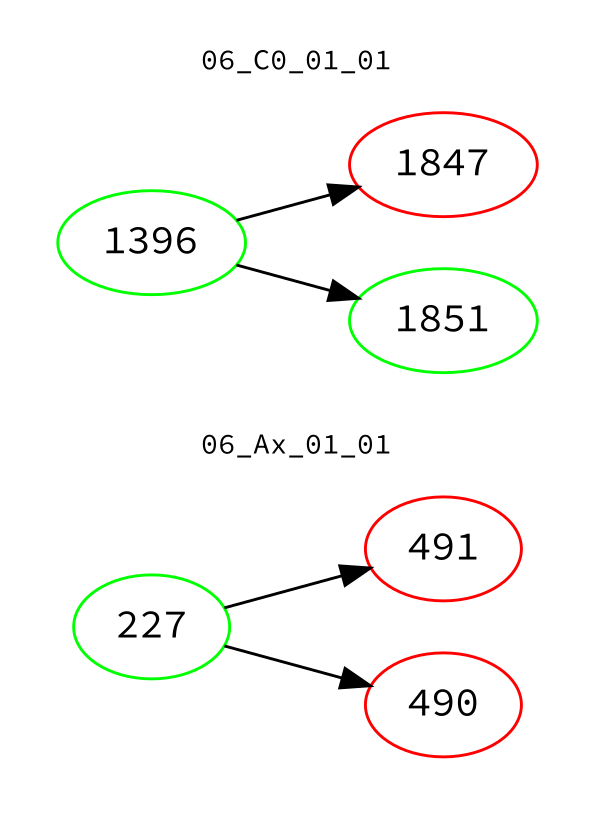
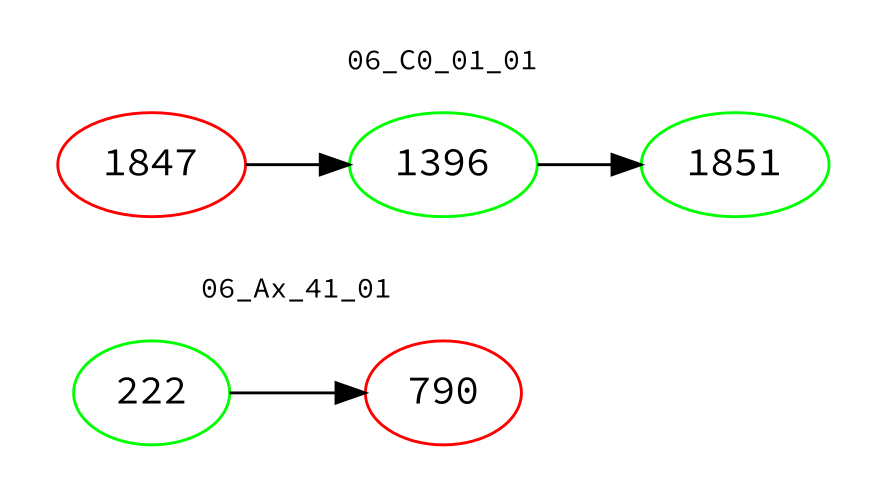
(284, 207) -> (283, 165)
(298, 446) -> (298, 290)
(443, 549) -> none
(152, 627) -> (152, 393)
(443, 705) -> (443, 393)
